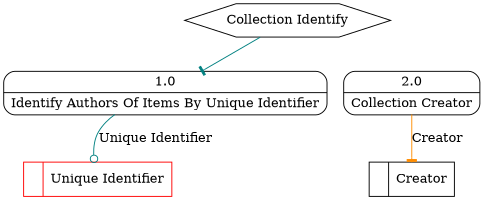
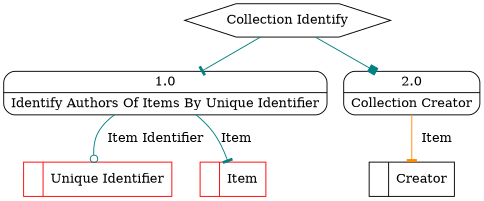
none -> (342, 52)
(156, 138) -> (156, 138)
(437, 138) -> (437, 138)
none -> (233, 179)
